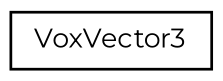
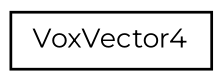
(111, 41) -> (111, 41)
